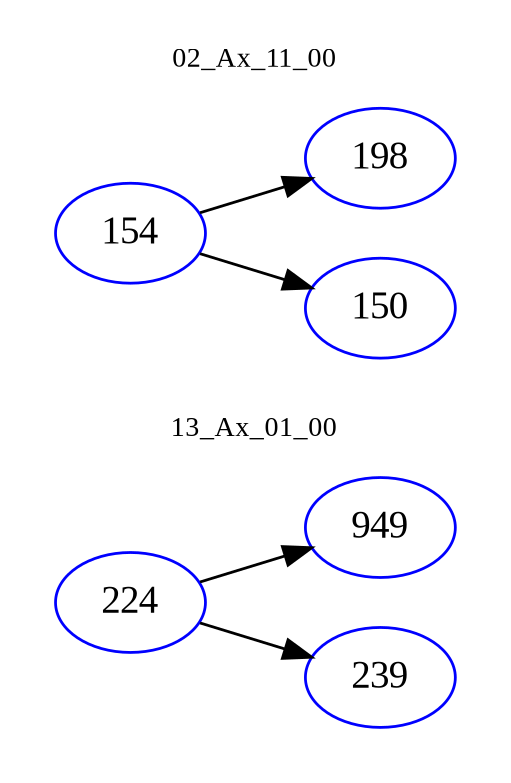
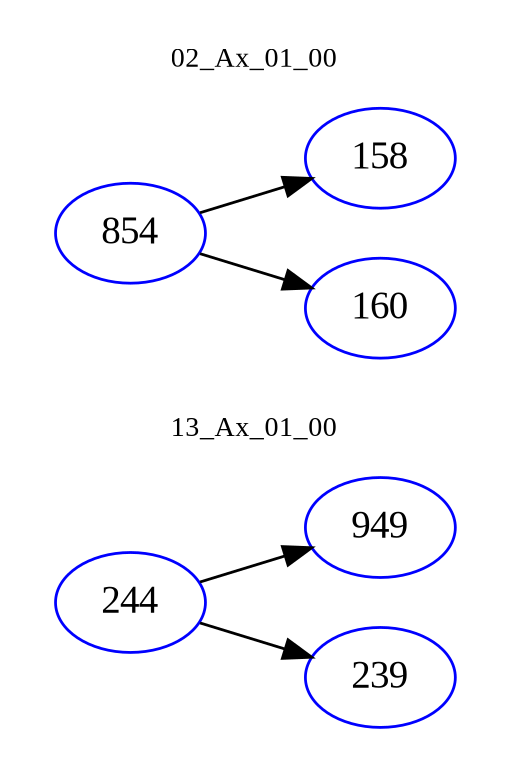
(255, 60) -> (255, 60)
(380, 158) -> (380, 158)
(130, 233) -> (130, 233)
(380, 308) -> (380, 308)
(130, 602) -> (130, 602)
